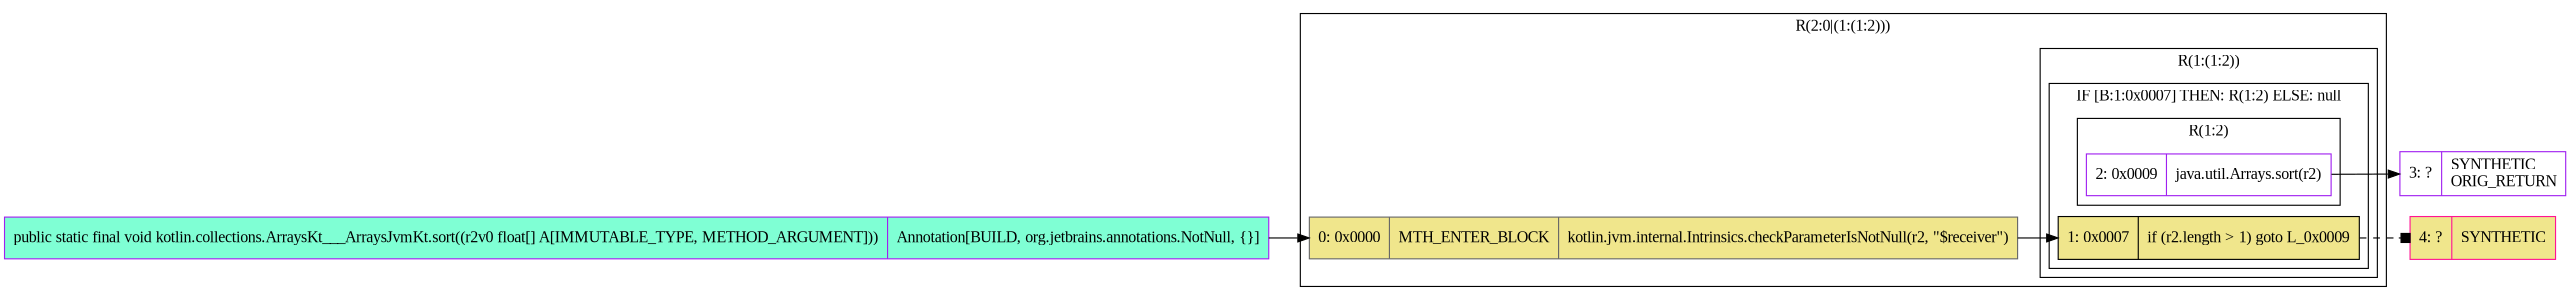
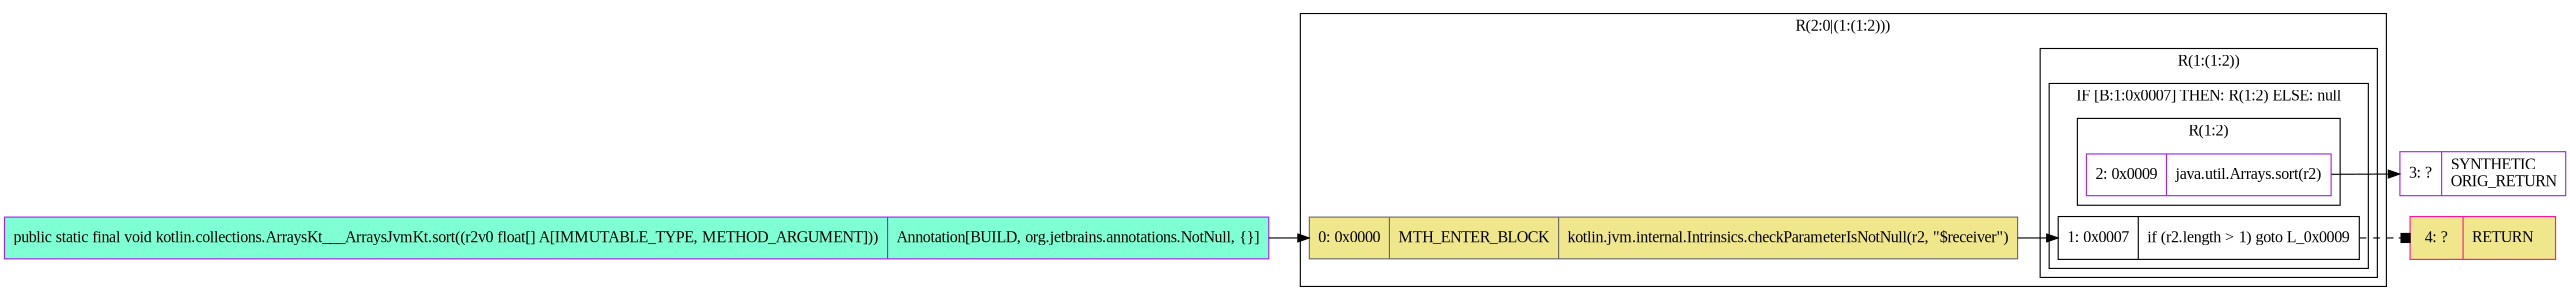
(2504, 237) -> (2503, 237)
(2209, 238) -> (2209, 238)
